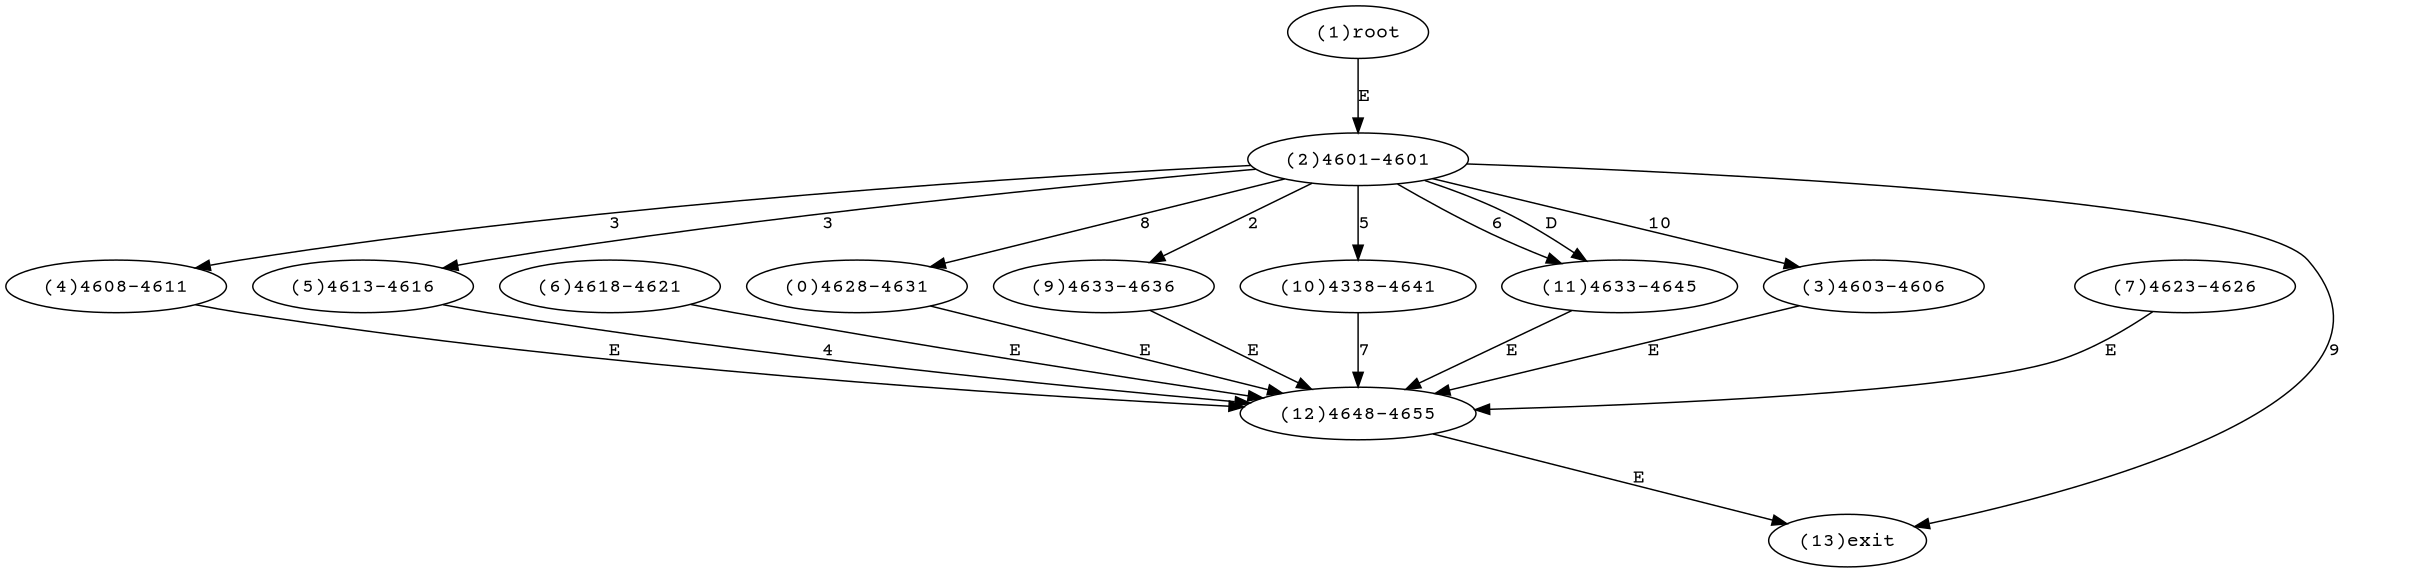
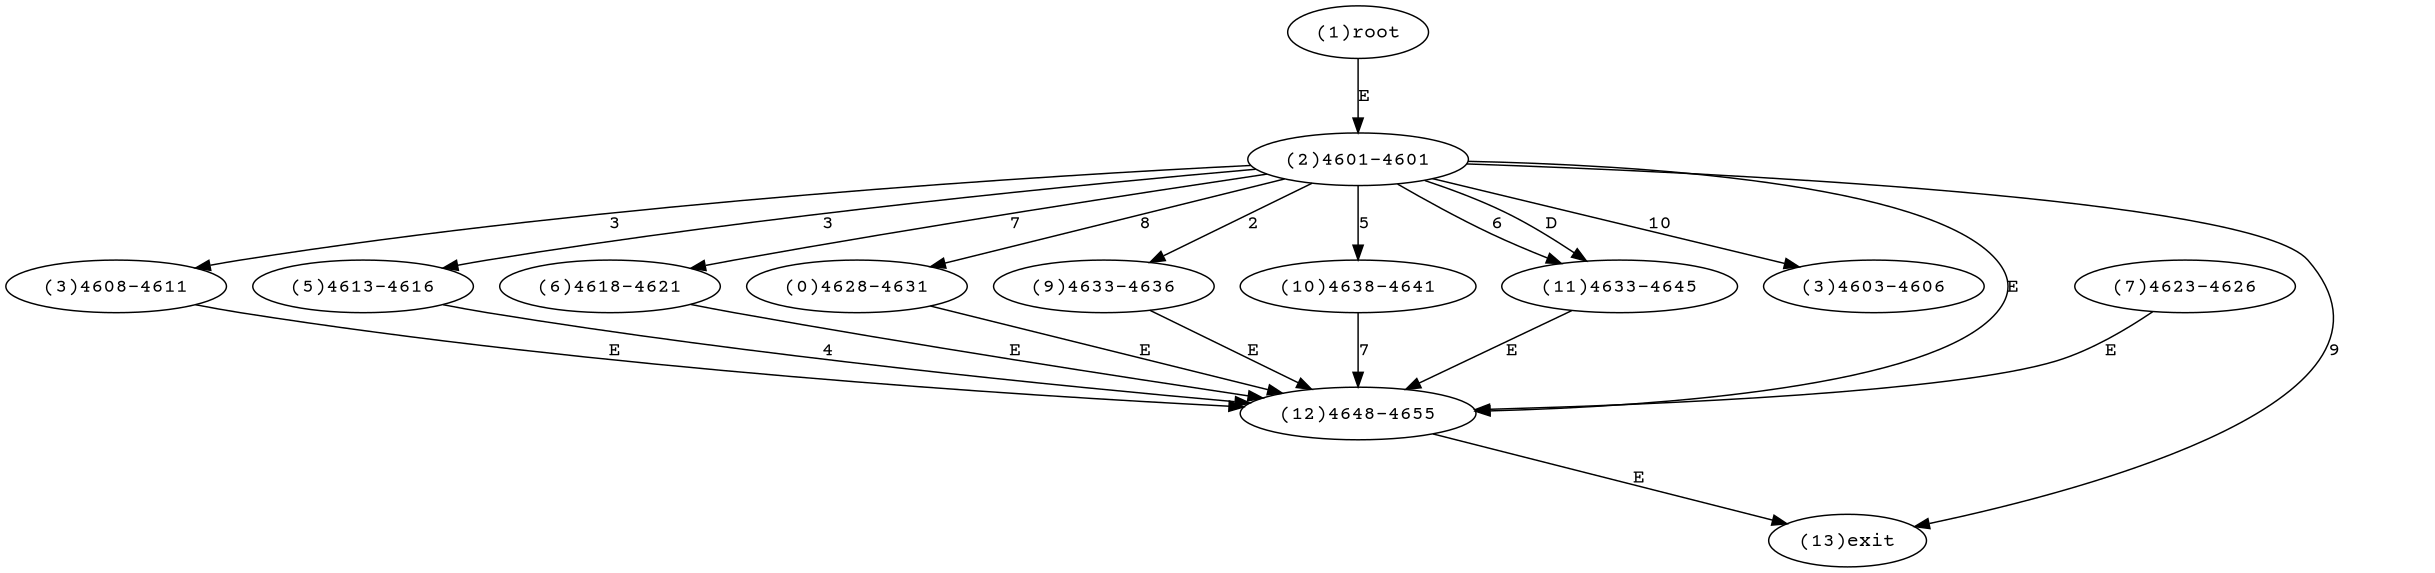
none -> (986, 218)
(116, 286) -> (116, 286)
(1358, 286) -> (1358, 286)
(1624, 348) -> (2006, 275)
